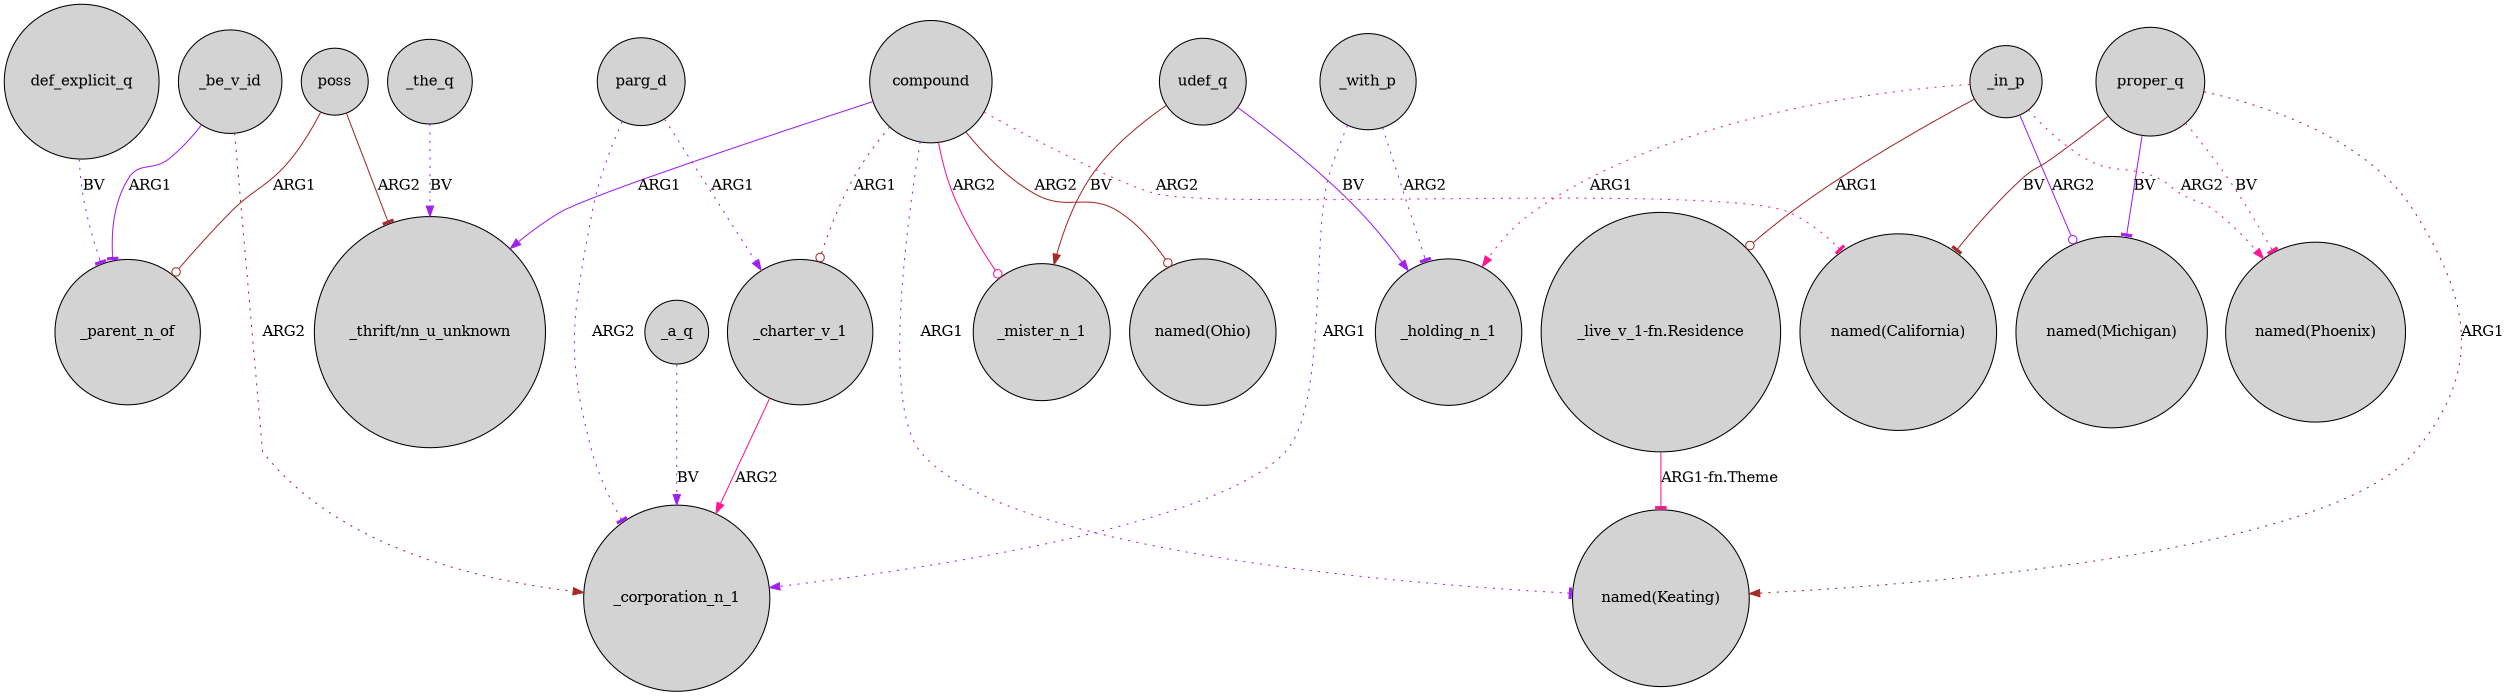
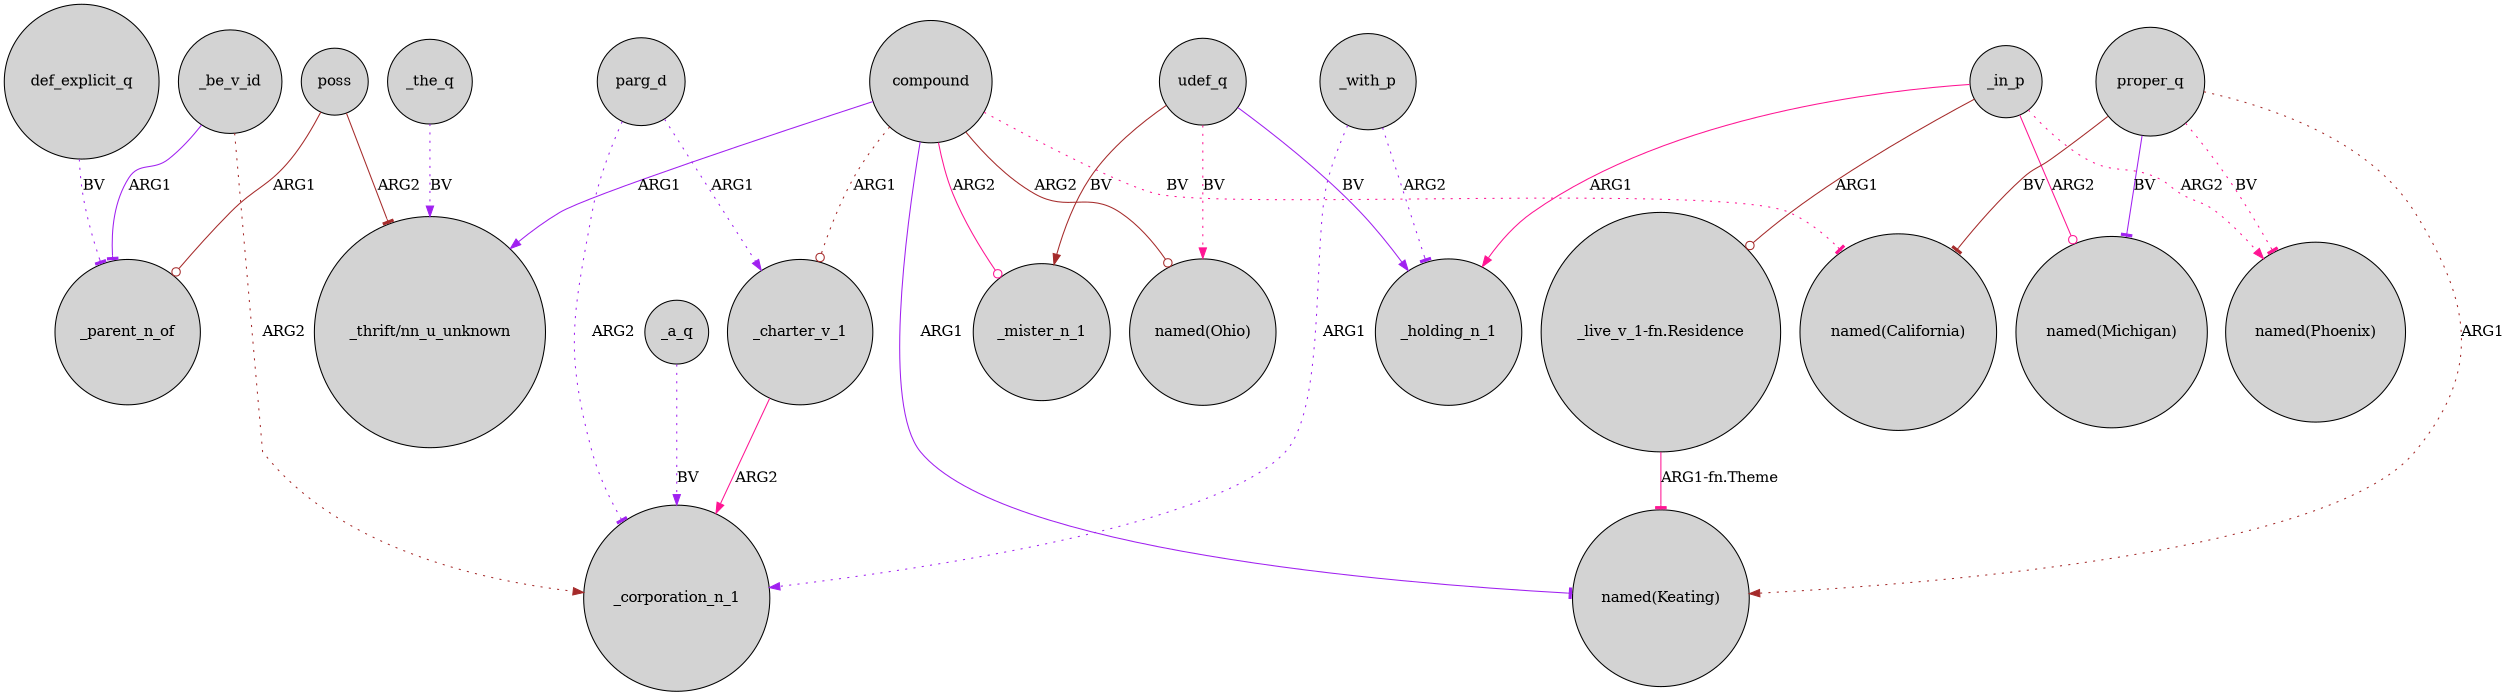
(1712, 130) -> (1712, 130)
(2045, 175) -> (2045, 175)
(1177, 186) -> (1177, 186)
none -> (1203, 187)
(1079, 528) -> (1079, 528)
